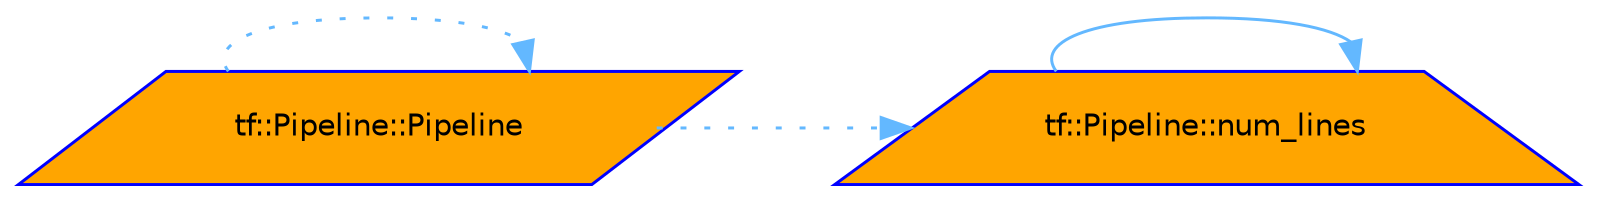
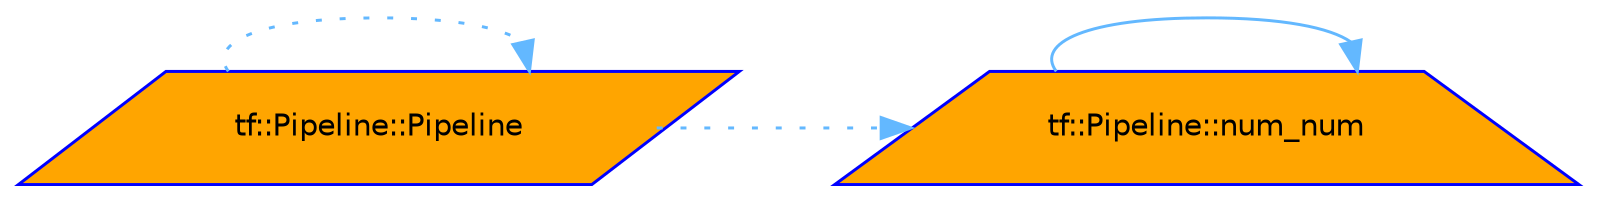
(1207, 128) -> (1207, 128)
